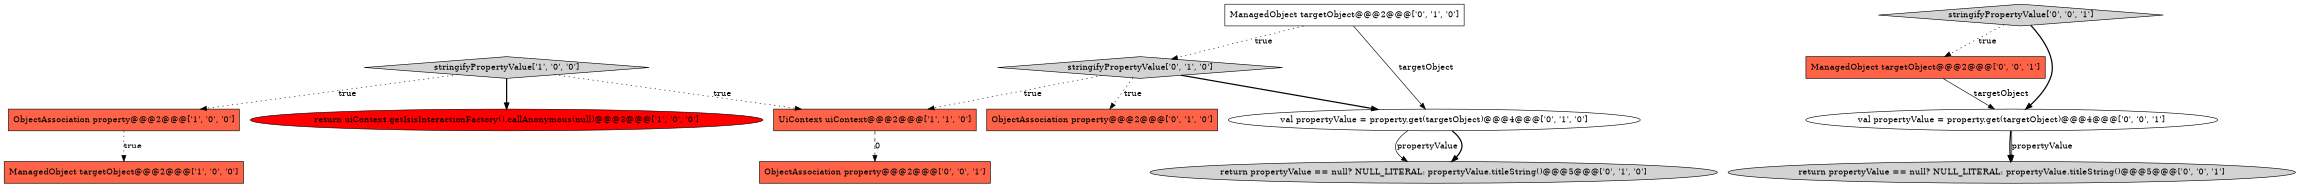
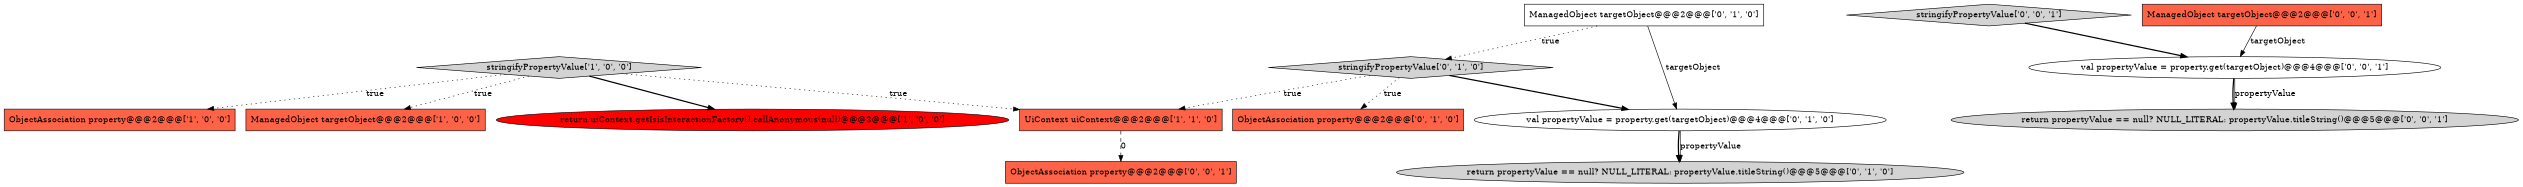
(1977, 39) -> none
(124, 143) -> (470, 92)
